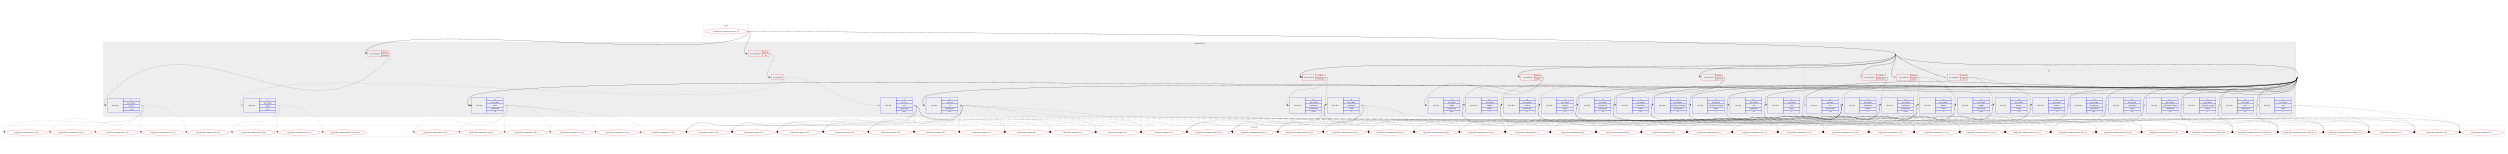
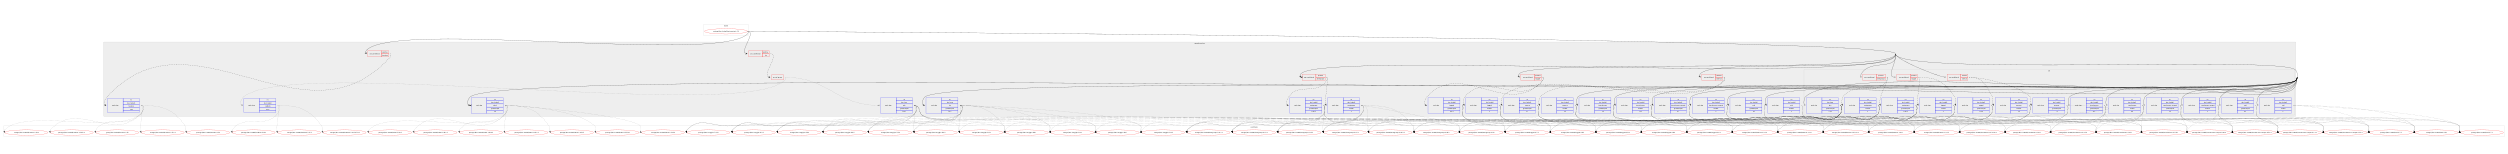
none -> (390, 133)
